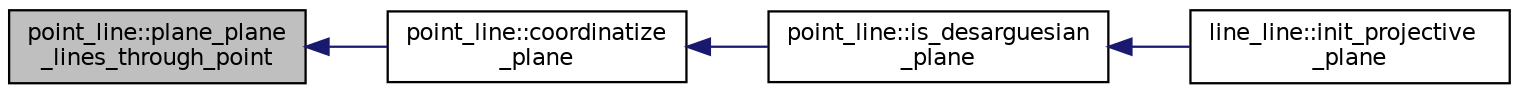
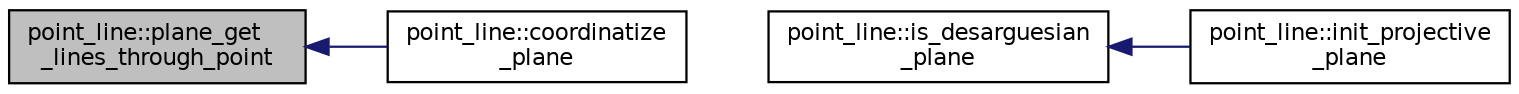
(157, 47) -> (157, 47)
(739, 47) -> none
(1350, 47) -> (1350, 47)
